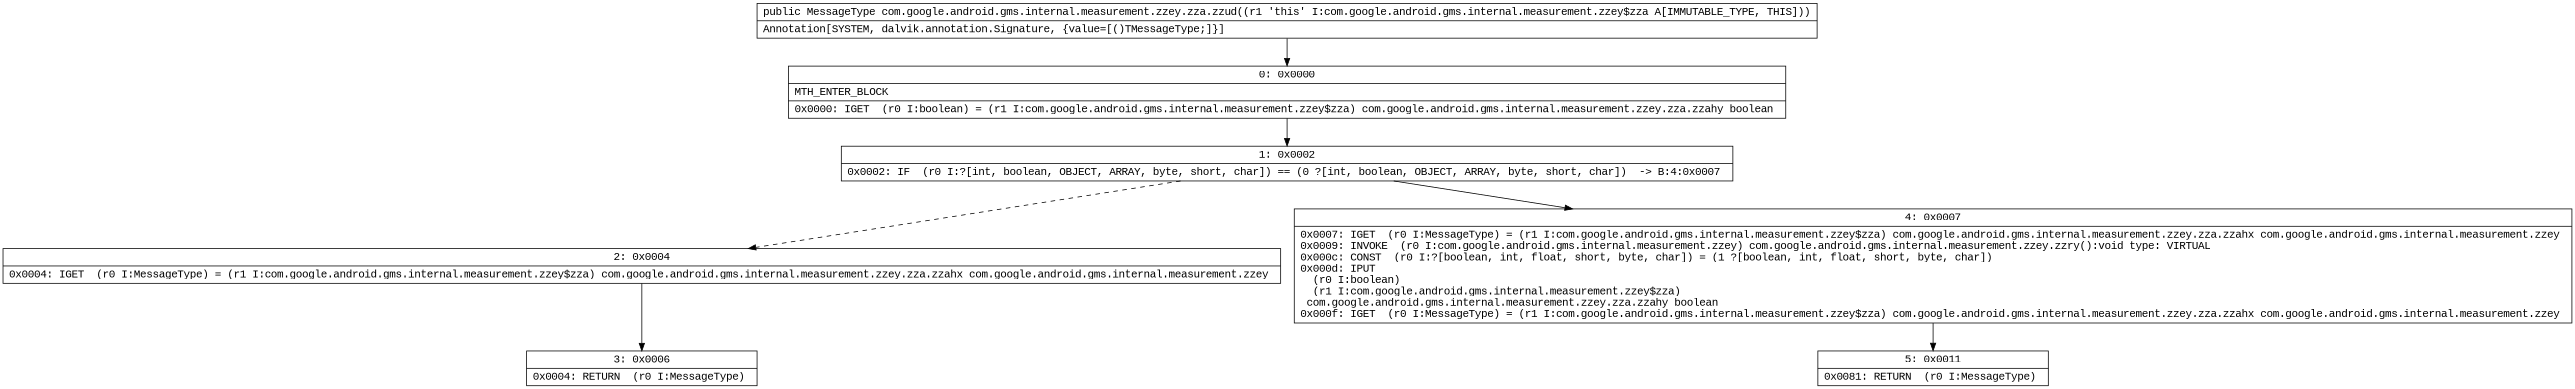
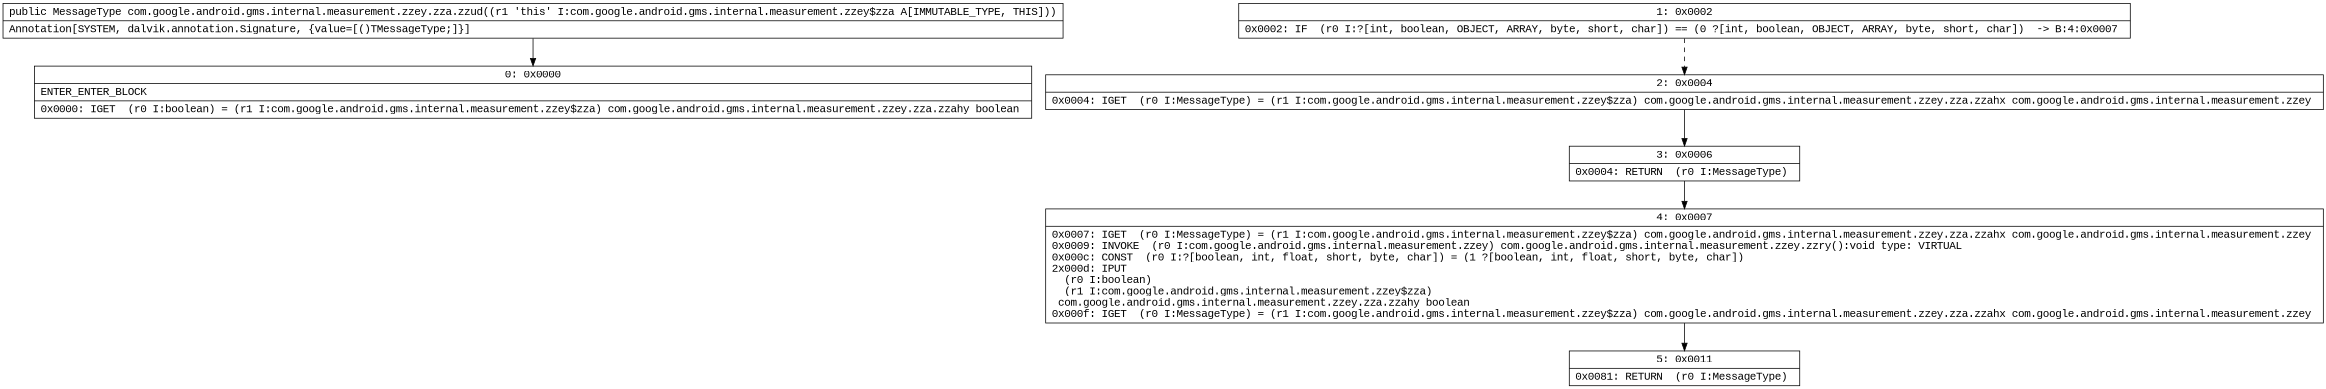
(841, 92) -> (94, 92)
(1287, 128) -> none
(1479, 194) -> (1685, 191)
(1344, 269) -> (1096, 269)
